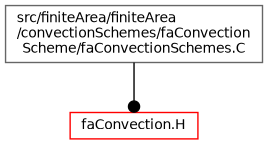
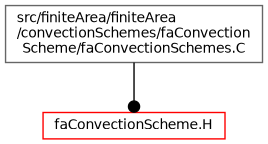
(134, 126) -> (134, 126)
